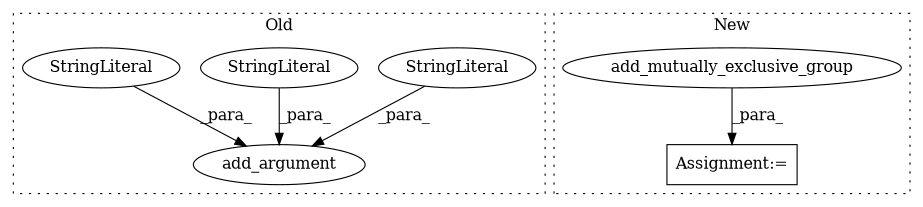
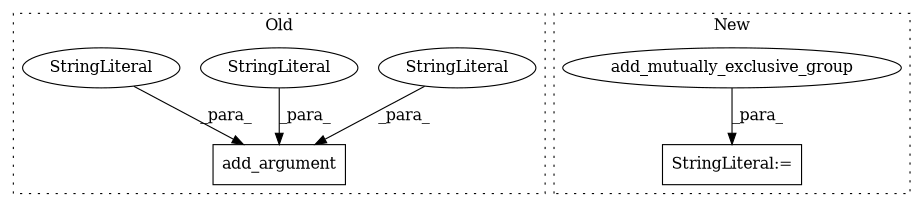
(279, 165) -> (279, 165)
(732, 165) -> (732, 165)
